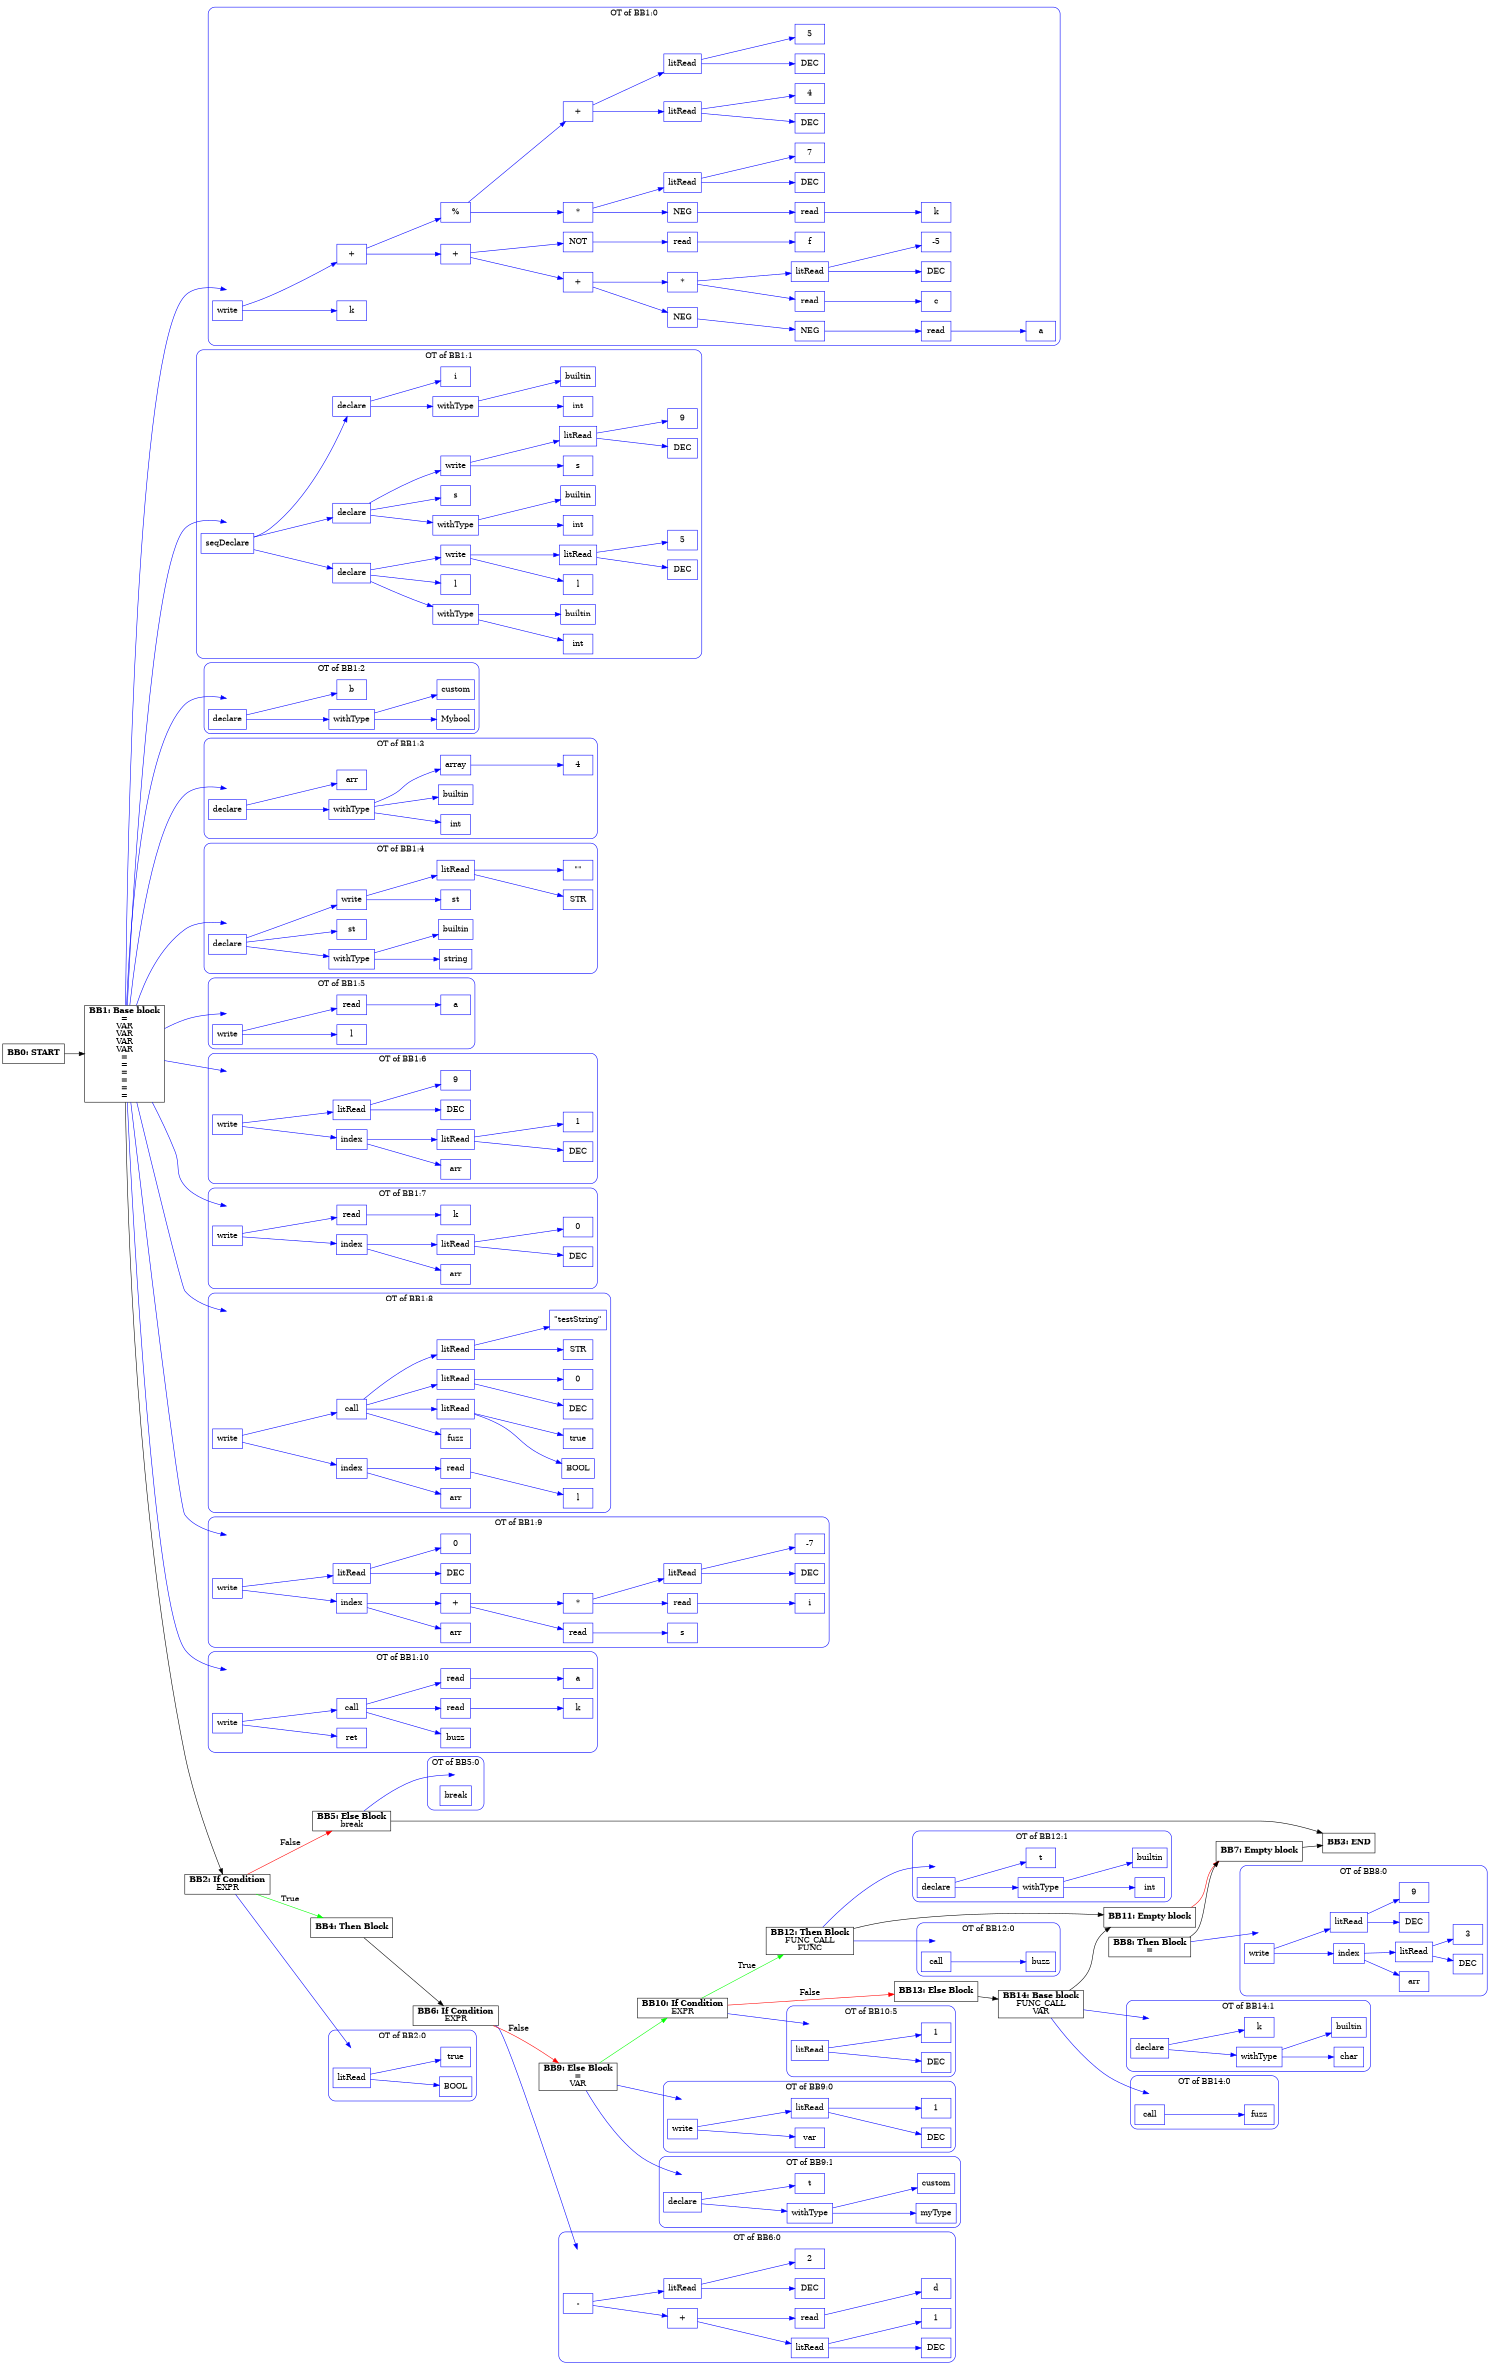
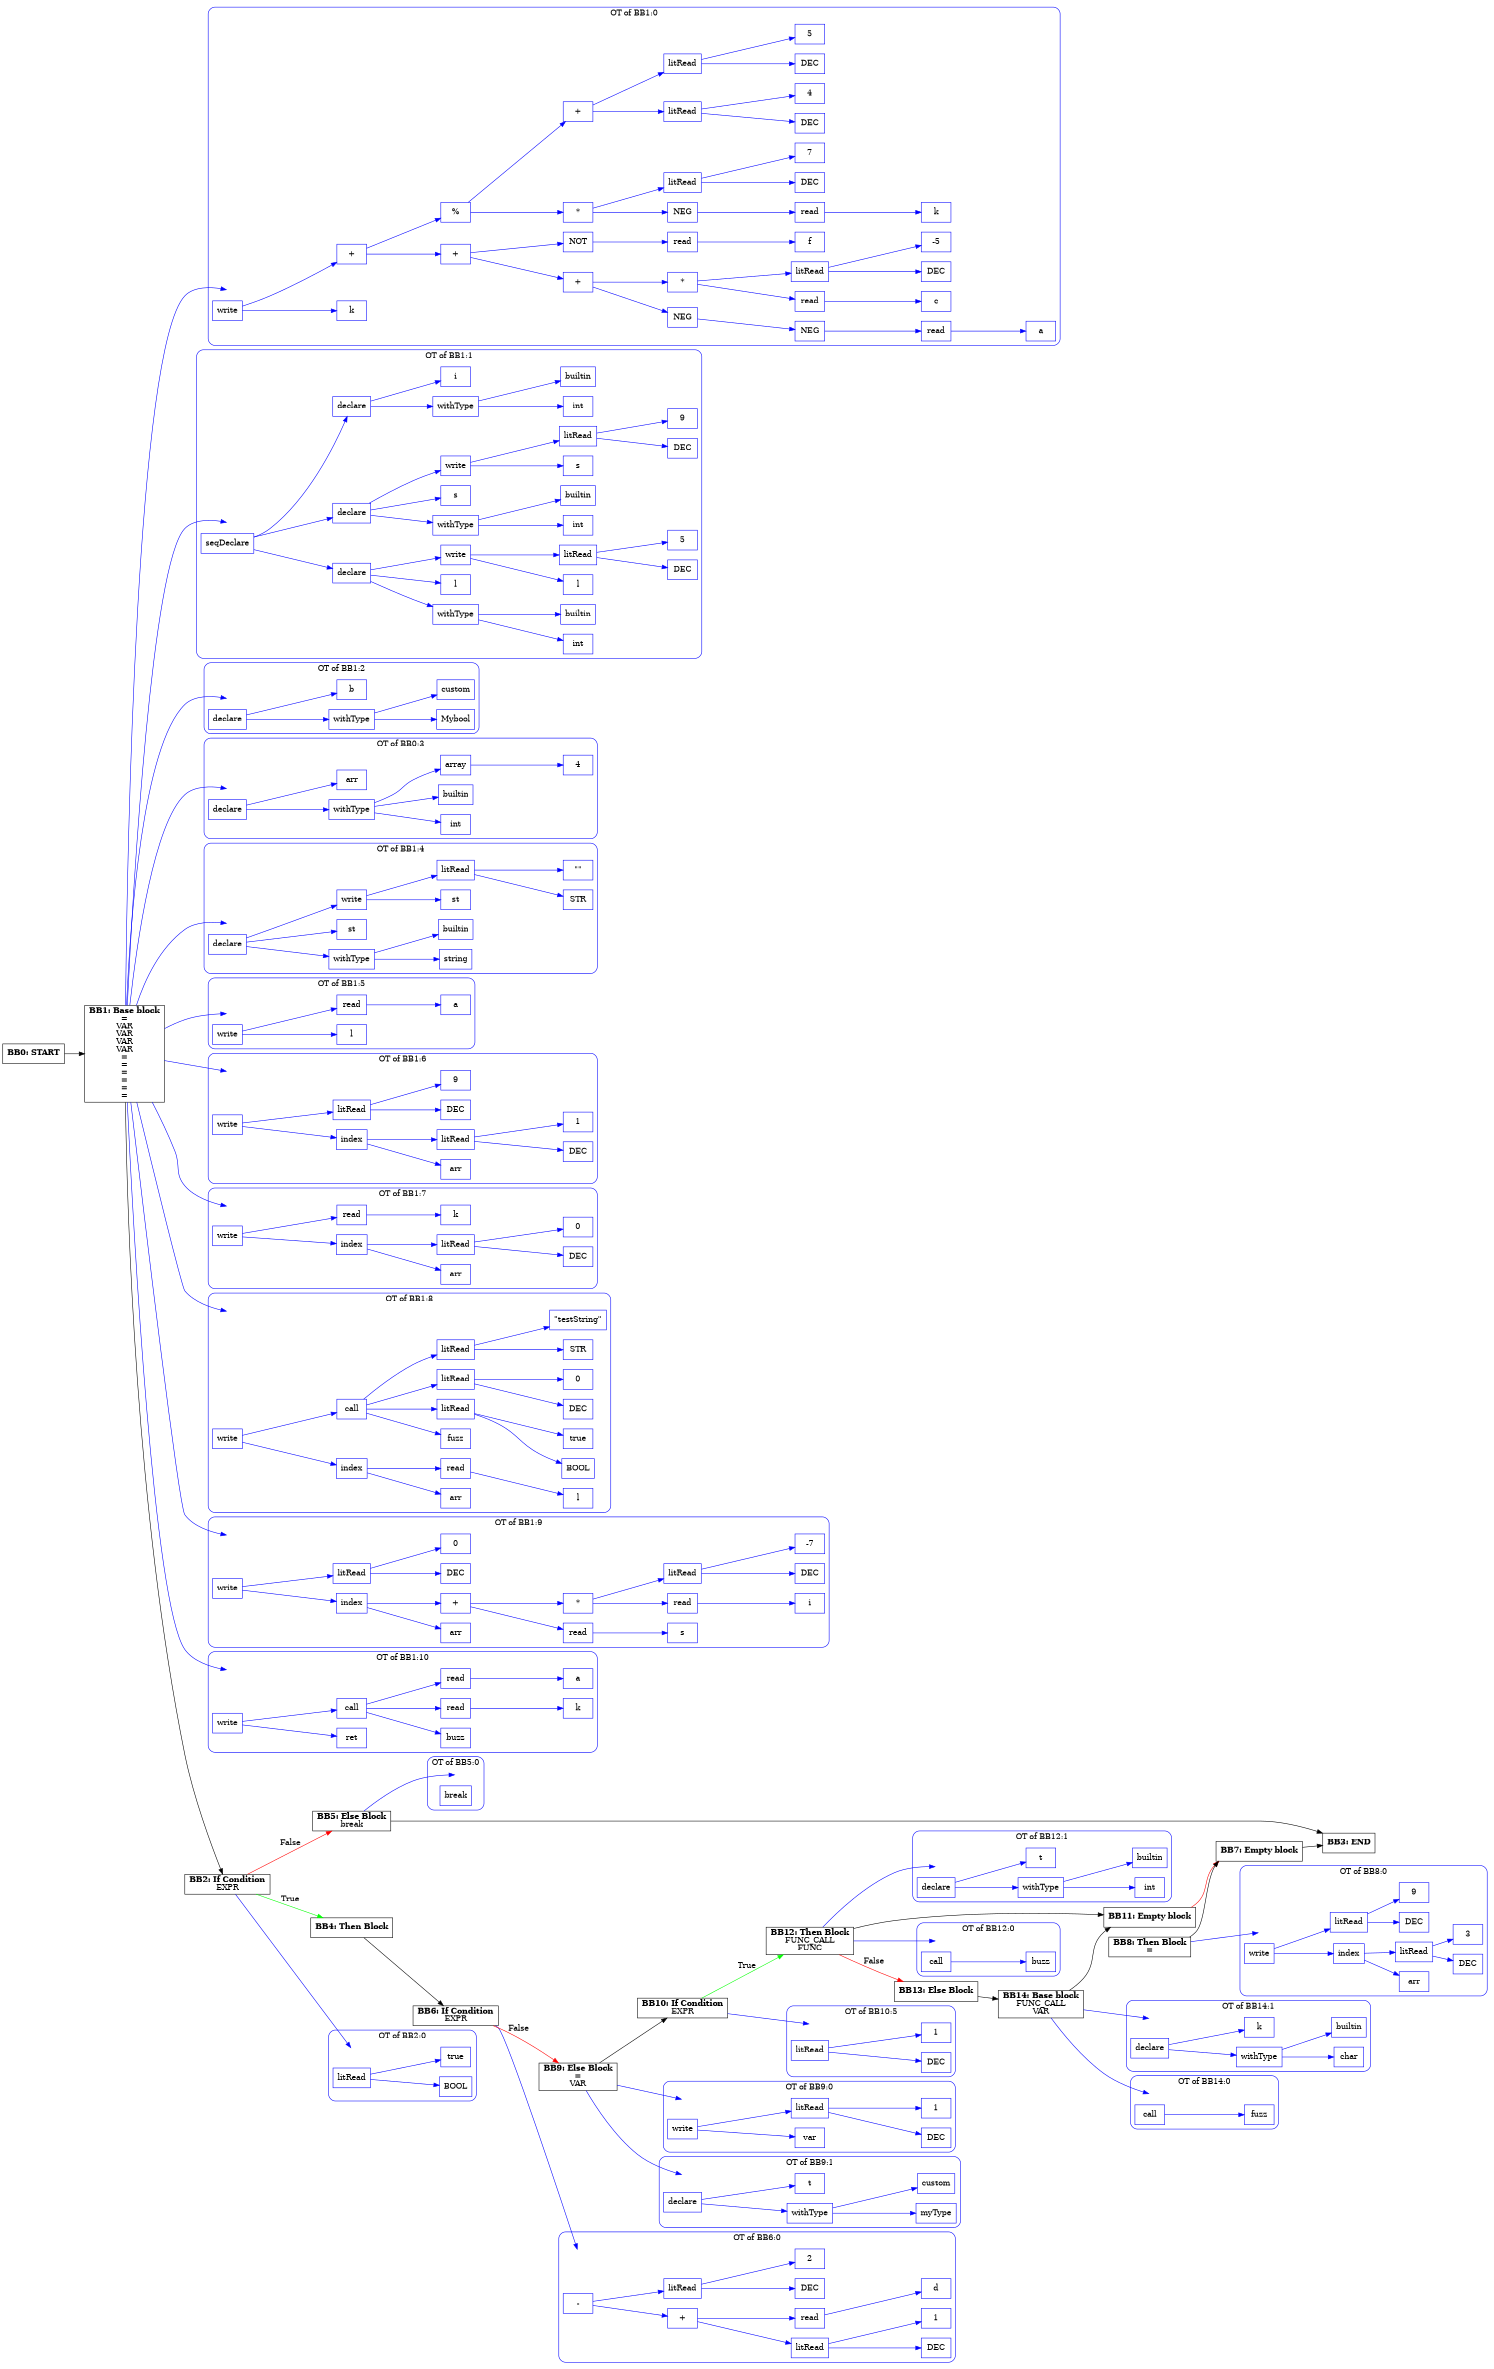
(401, 744) -> (401, 744)
(808, 2000) -> (868, 1968)
(631, 2042) -> (631, 2042)
